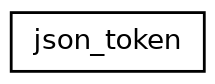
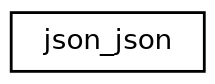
(108, 42) -> (108, 42)
